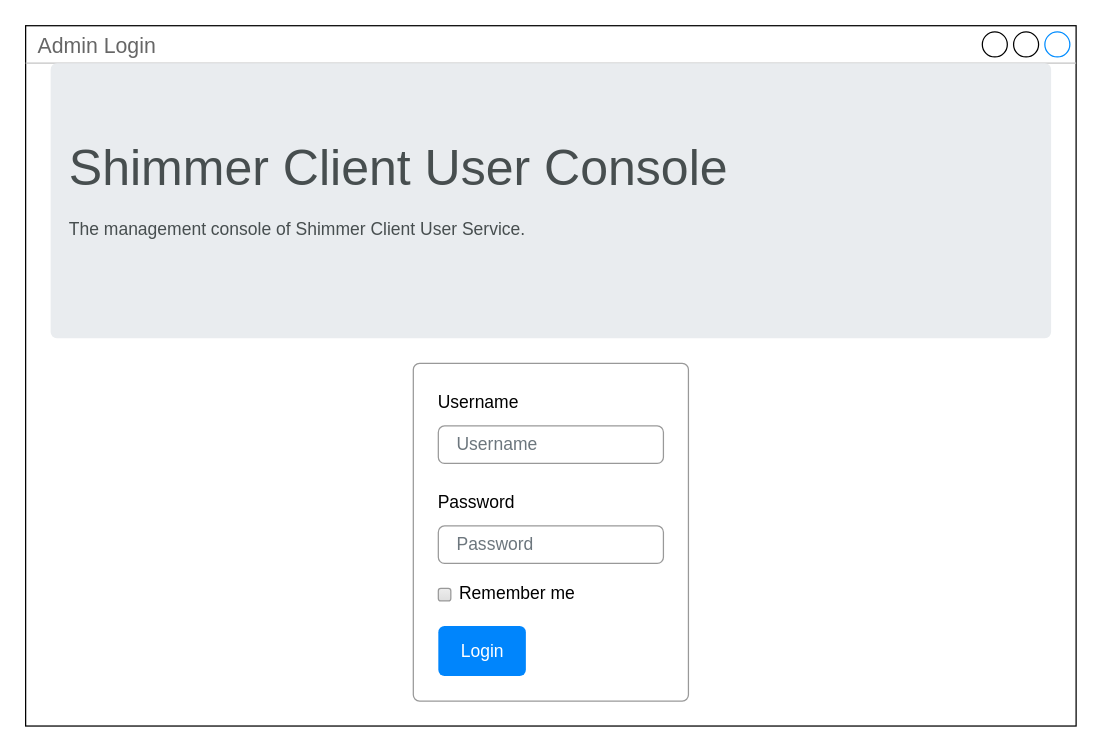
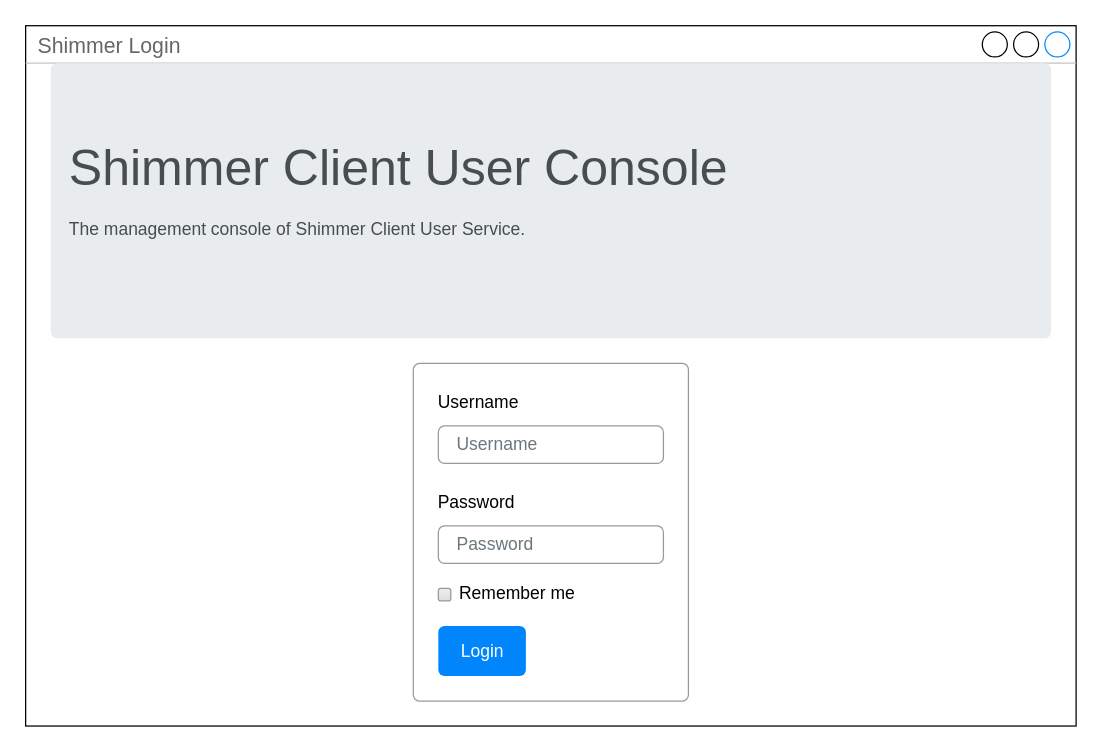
(95, 47) -> (107, 47)
